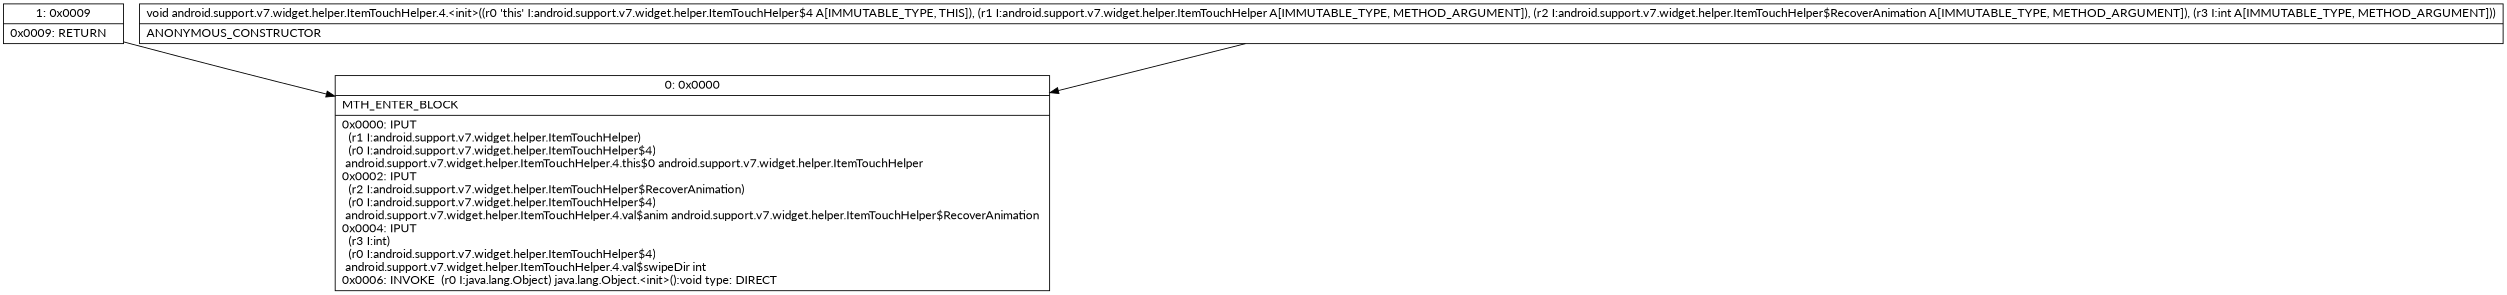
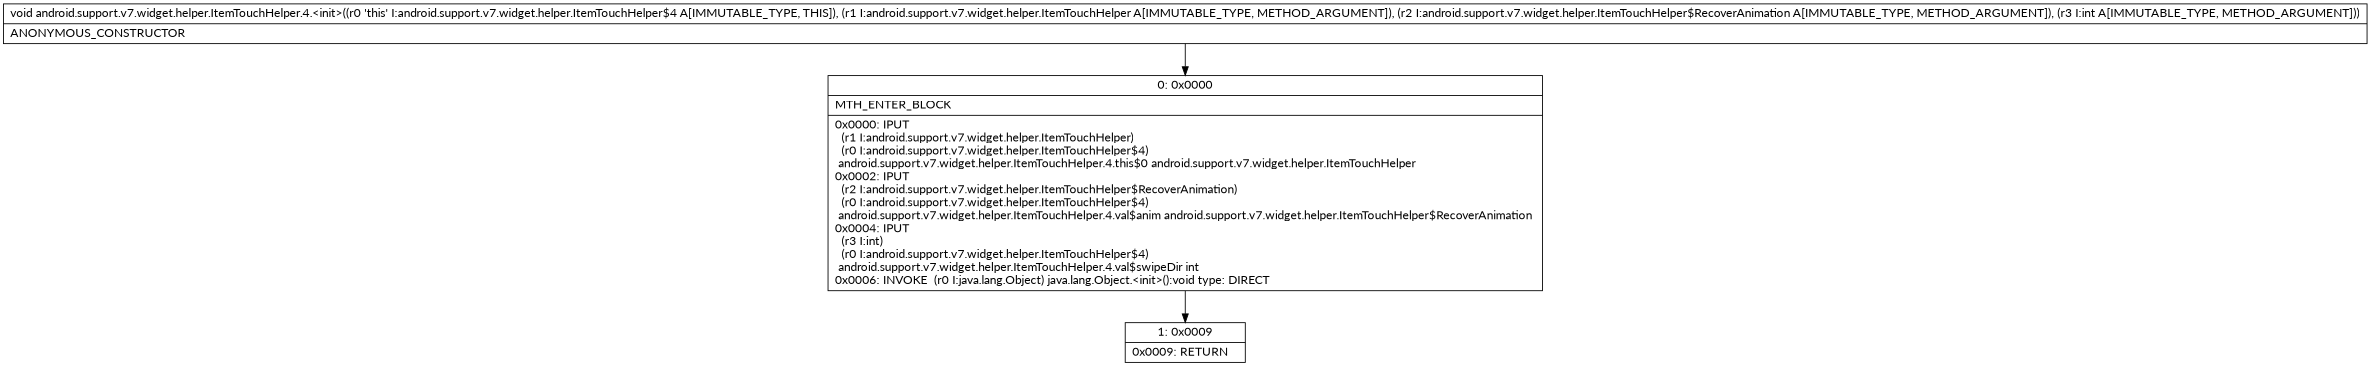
(225, 68) -> (1185, 302)
